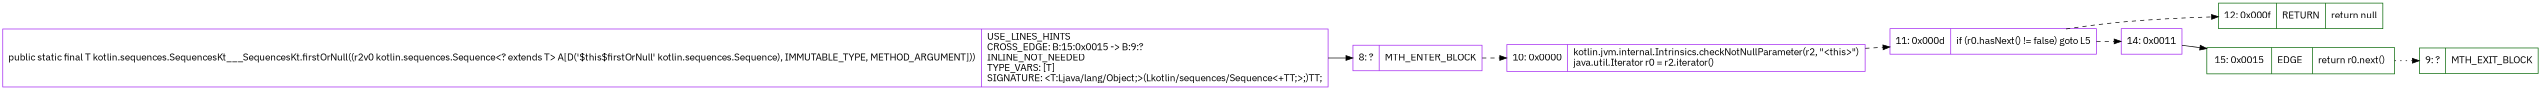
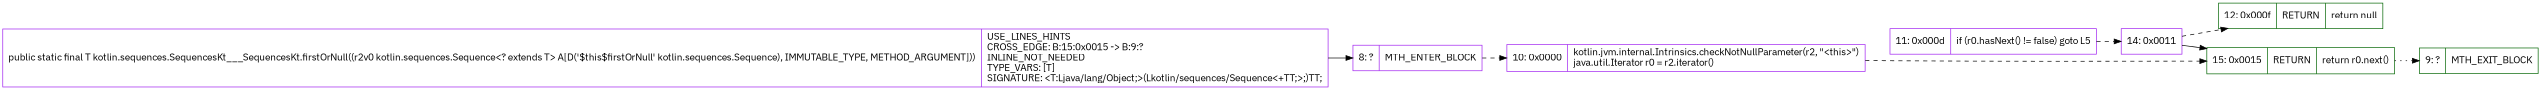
(2139, 21) -> (2202, 33)
(1874, 48) -> (2033, 61)
(2290, 60) -> (2292, 60)
